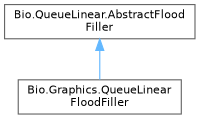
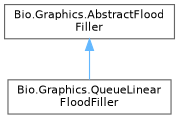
(100, 22) -> (90, 22)
